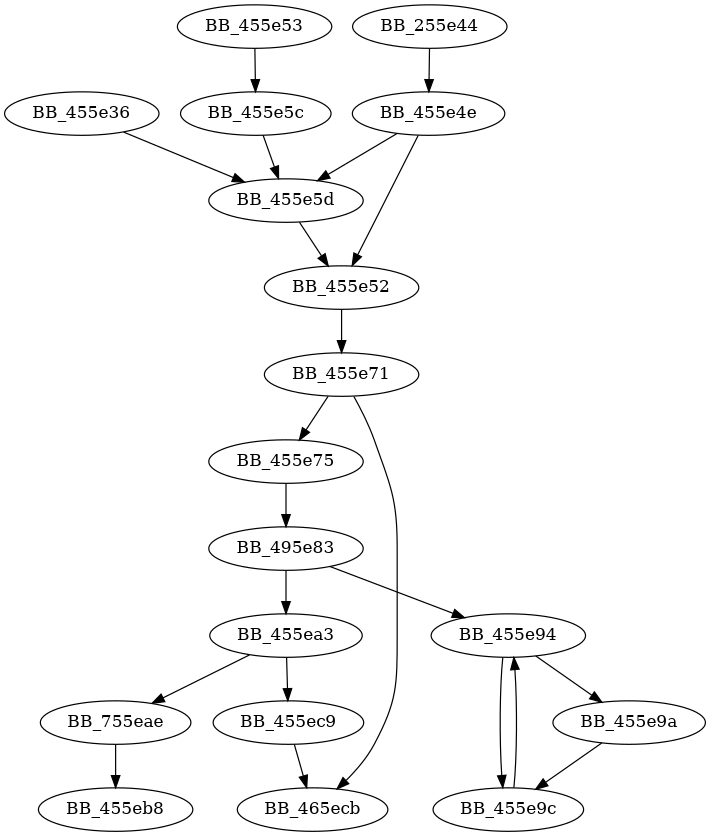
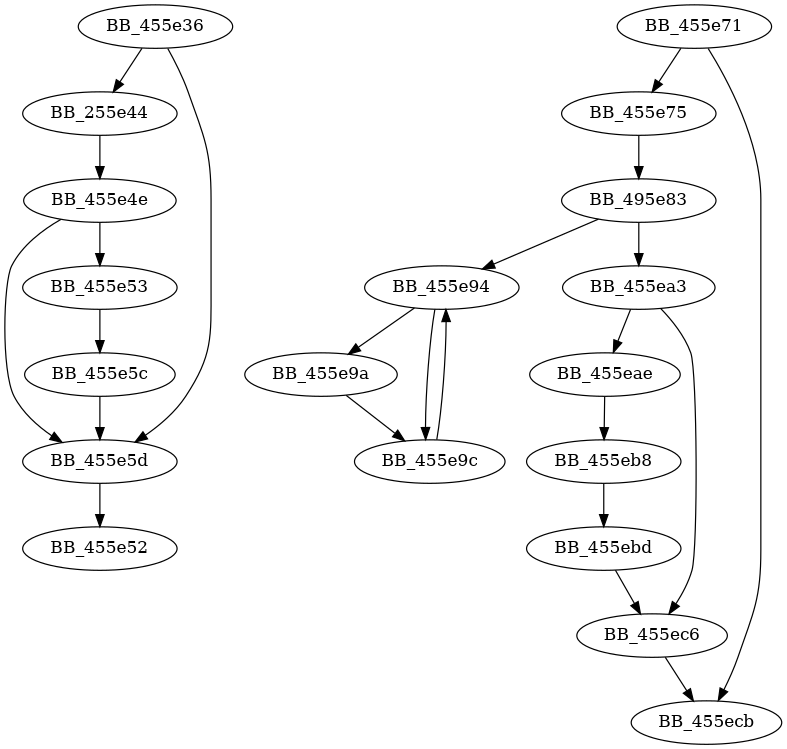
none -> (131, 65)
(388, 195) -> (100, 238)
(342, 325) -> none
none -> (604, 549)
(116, 723) -> (605, 375)
(288, 723) -> (652, 636)
(313, 810) -> (706, 723)
